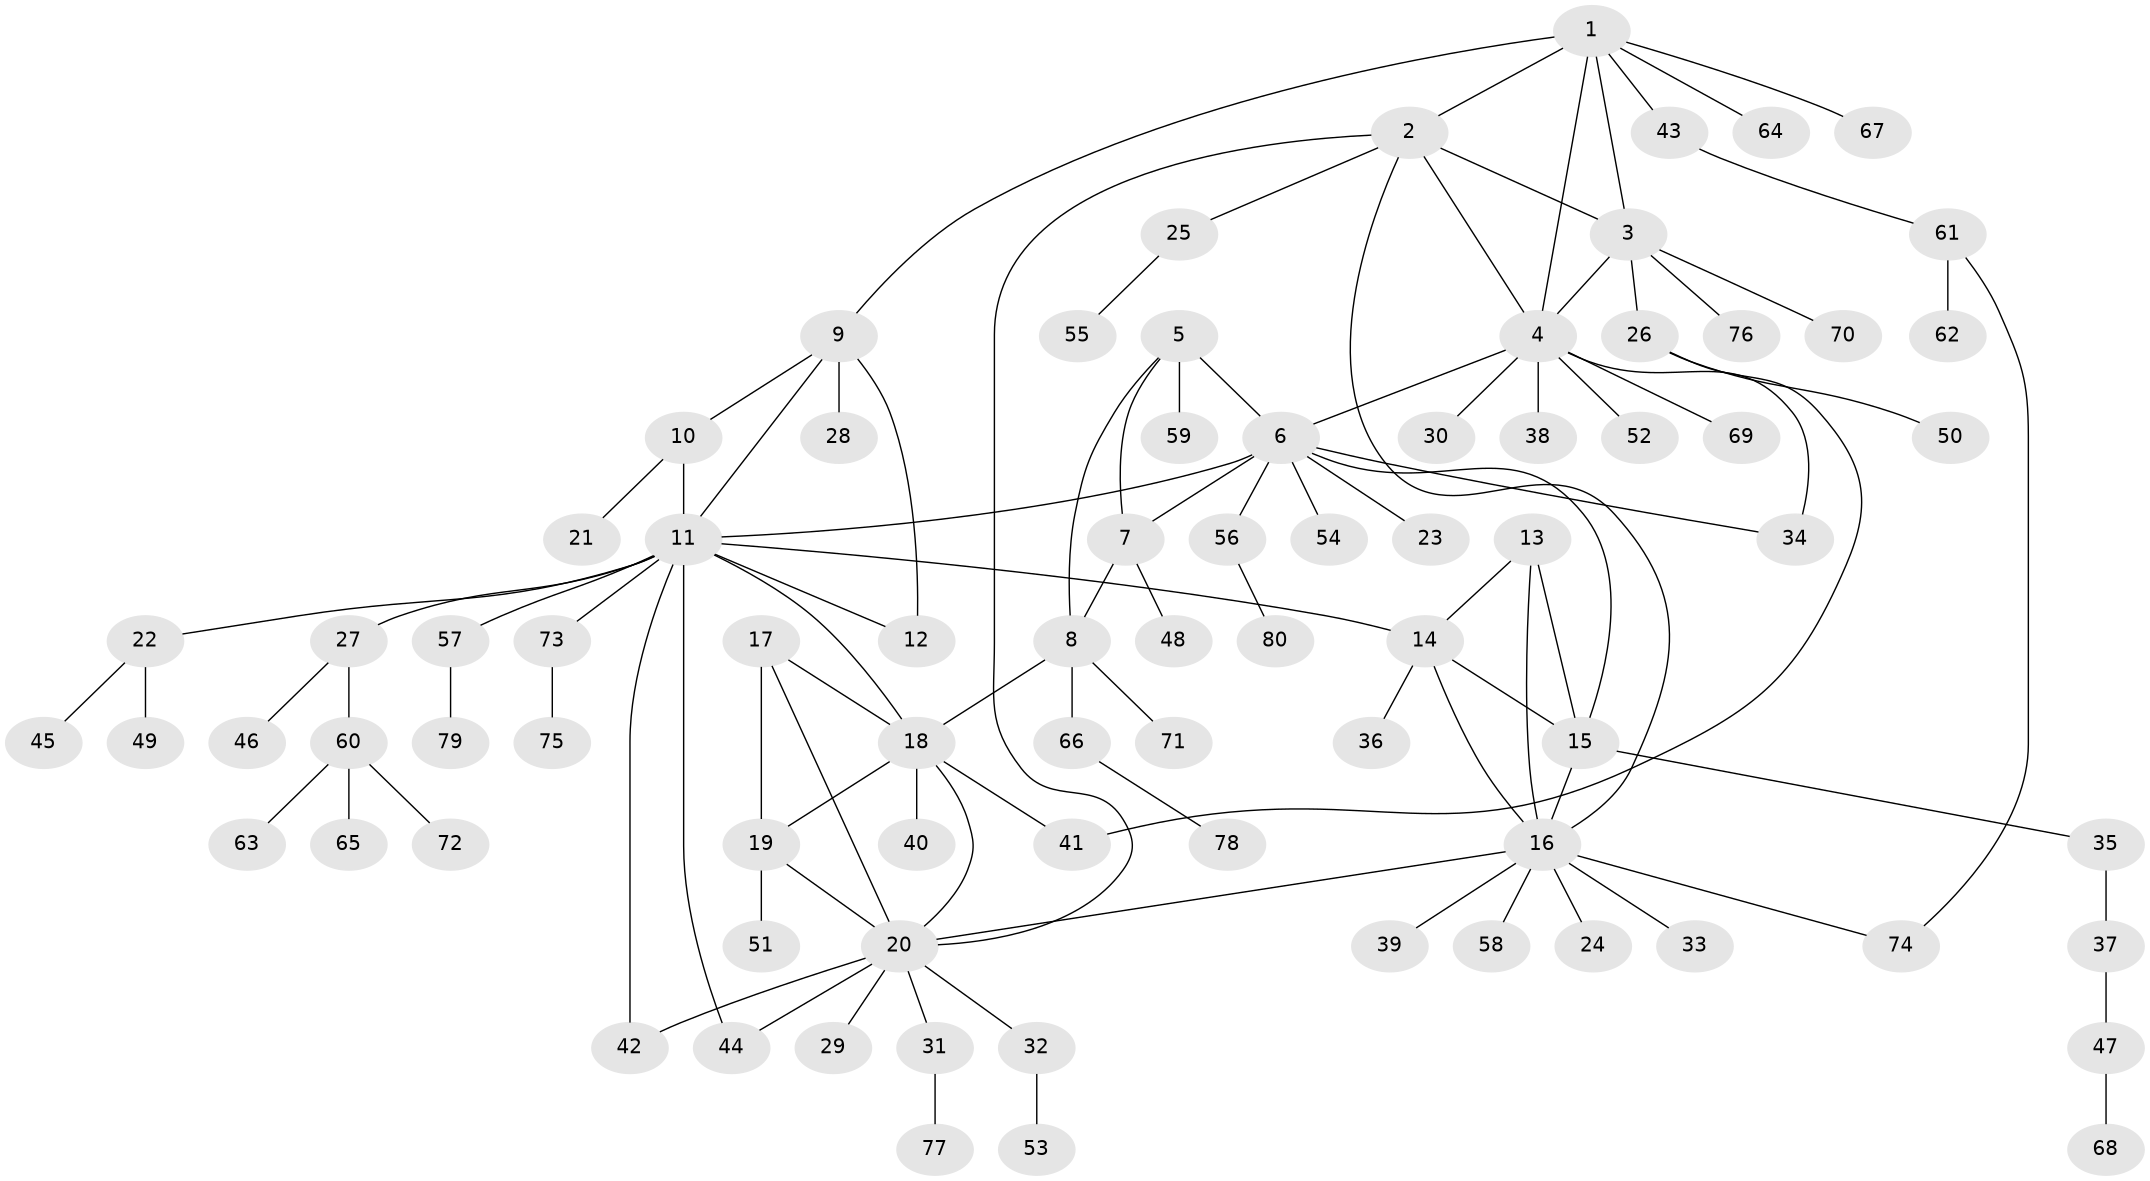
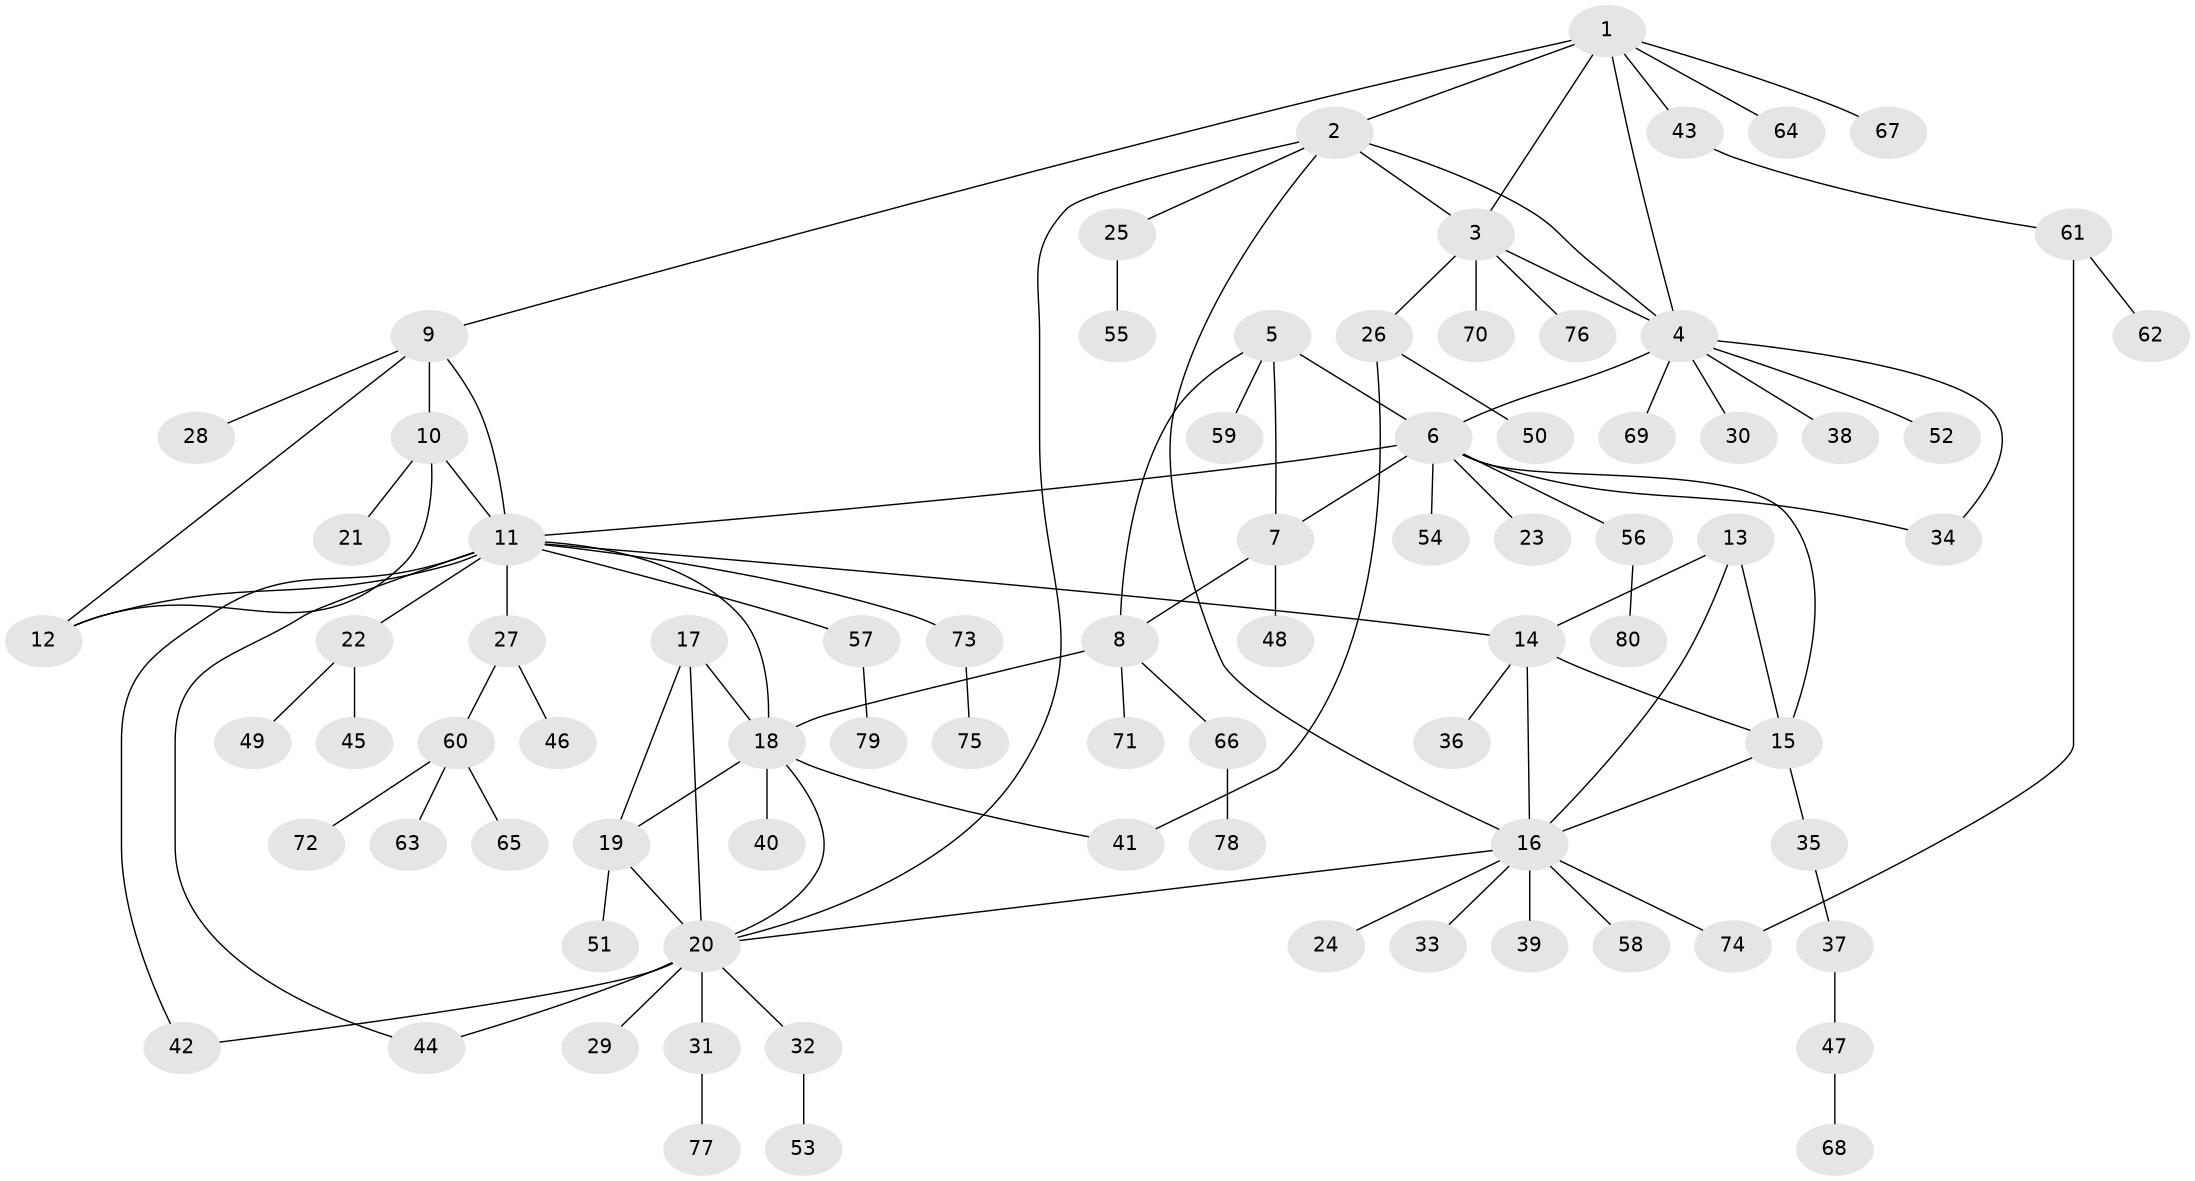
none -> (287, 612)
